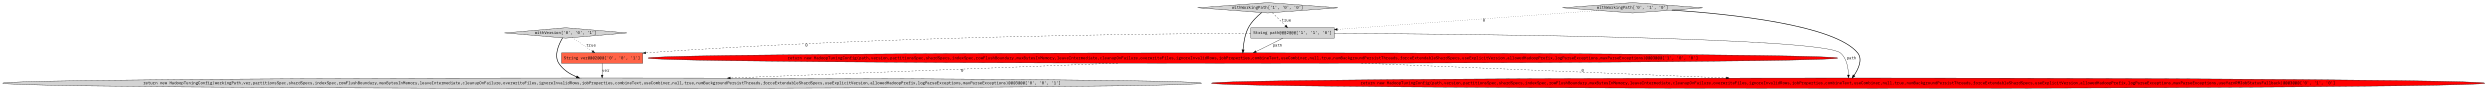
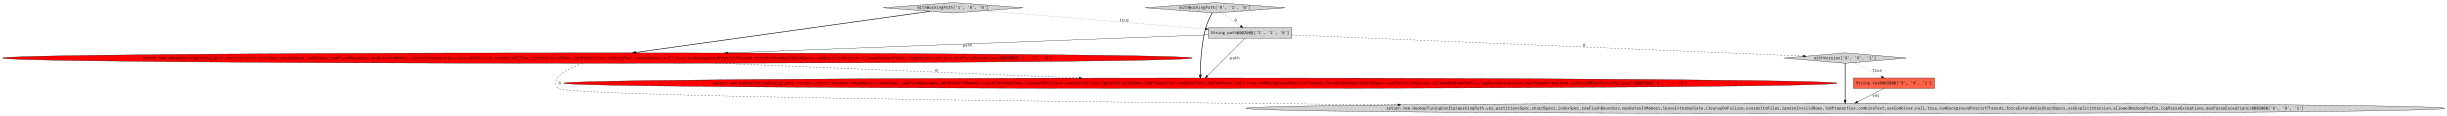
(1279, 19) -> (1095, 20)
(948, 39) -> (1548, 45)
